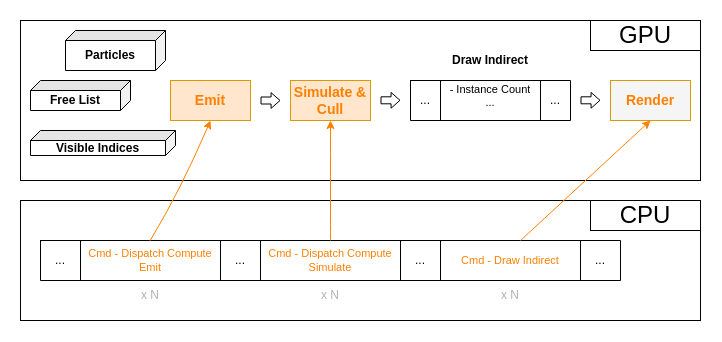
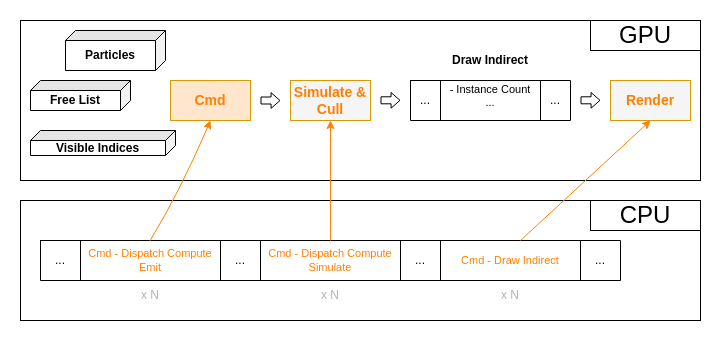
(211, 101) -> (211, 101)
(331, 101) -> (331, 101)
